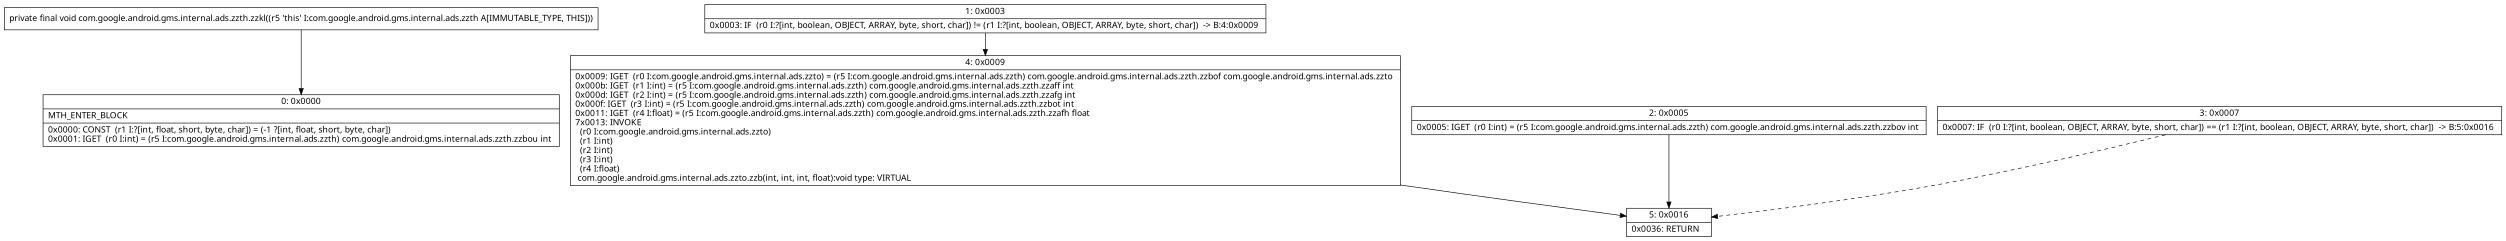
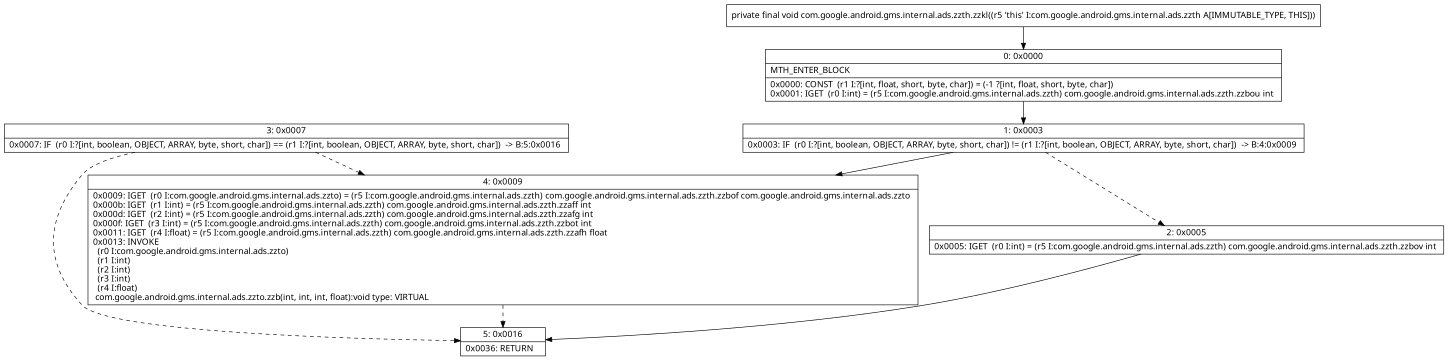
none -> (1024, 110)
(611, 123) -> (128, 242)
none -> (337, 162)
none -> (1102, 187)
(1510, 200) -> (503, 313)
